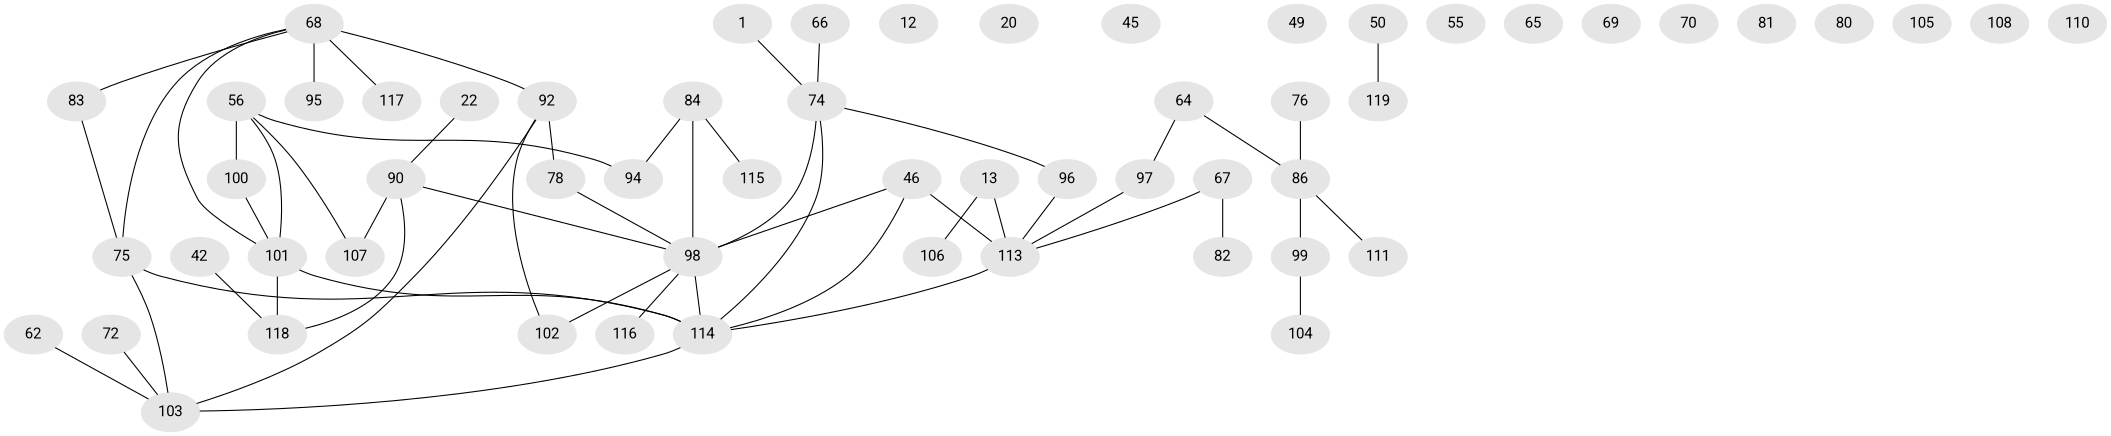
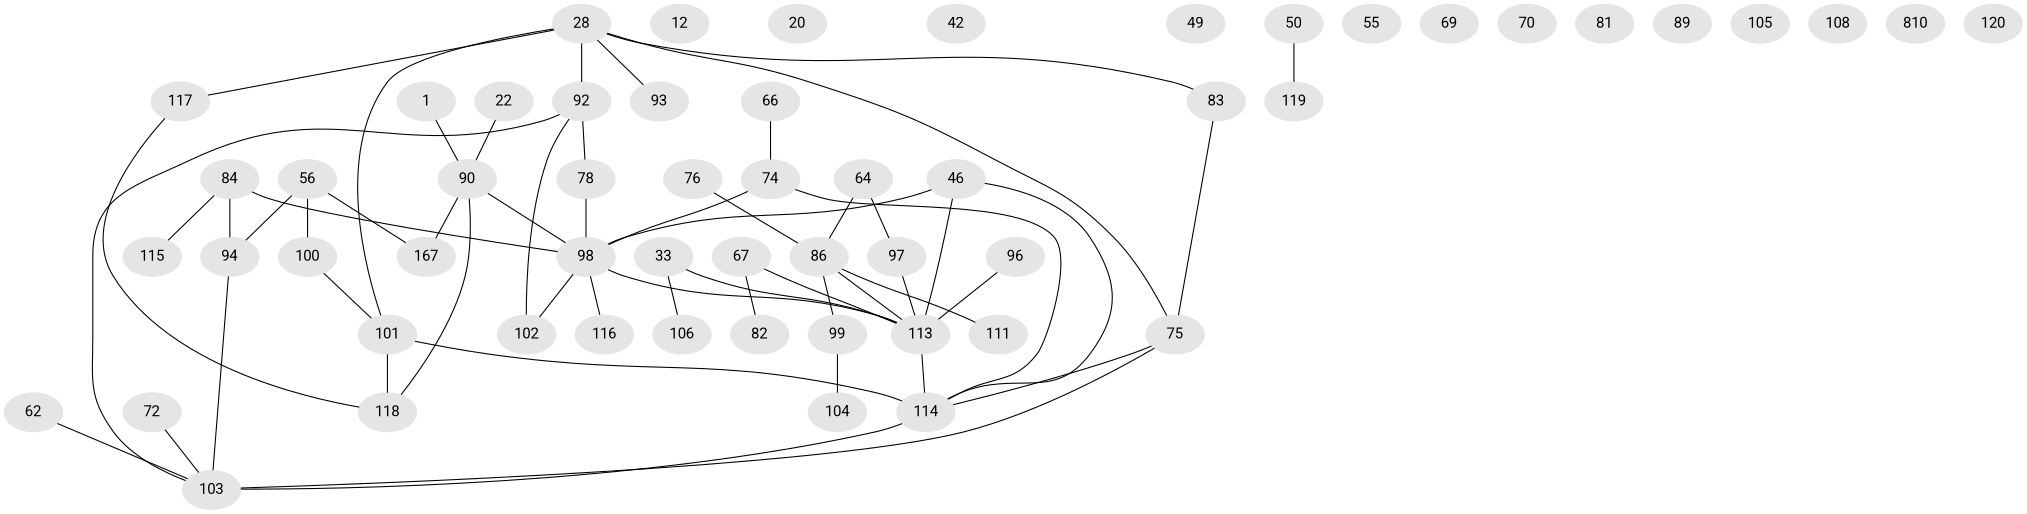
(314, 24) -> (582, 24)
(1131, 24) -> none
(1533, 24) -> none
(1844, 24) -> (1682, 24)
none -> (1993, 24)
(2077, 24) -> (1916, 24)
(780, 63) -> (448, 142)
(314, 101) -> (659, 101)
(946, 133) -> none
(279, 174) -> none
(990, 179) -> (664, 257)
(355, 257) -> (426, 257)
(698, 296) -> (738, 296)
none -> (870, 296)
(243, 300) -> (149, 317)
none -> (221, 373)
